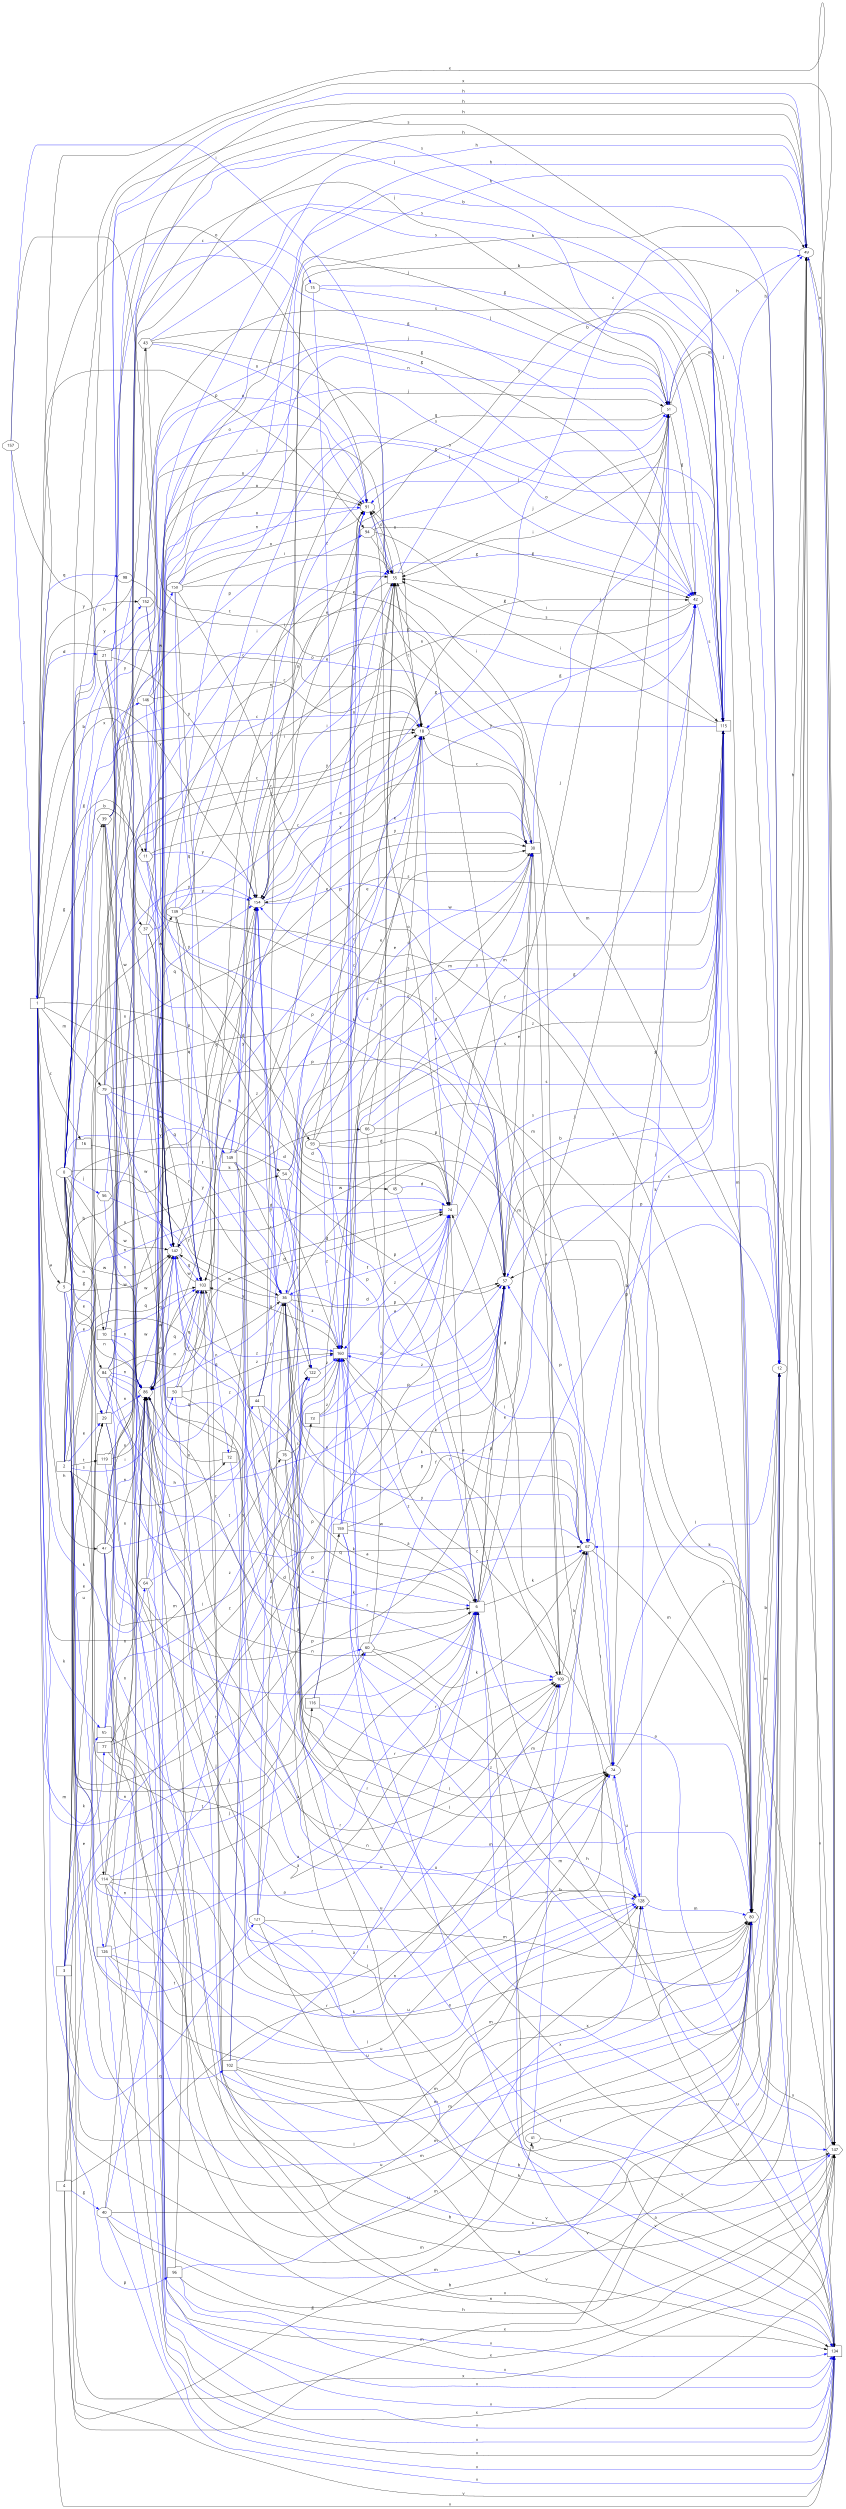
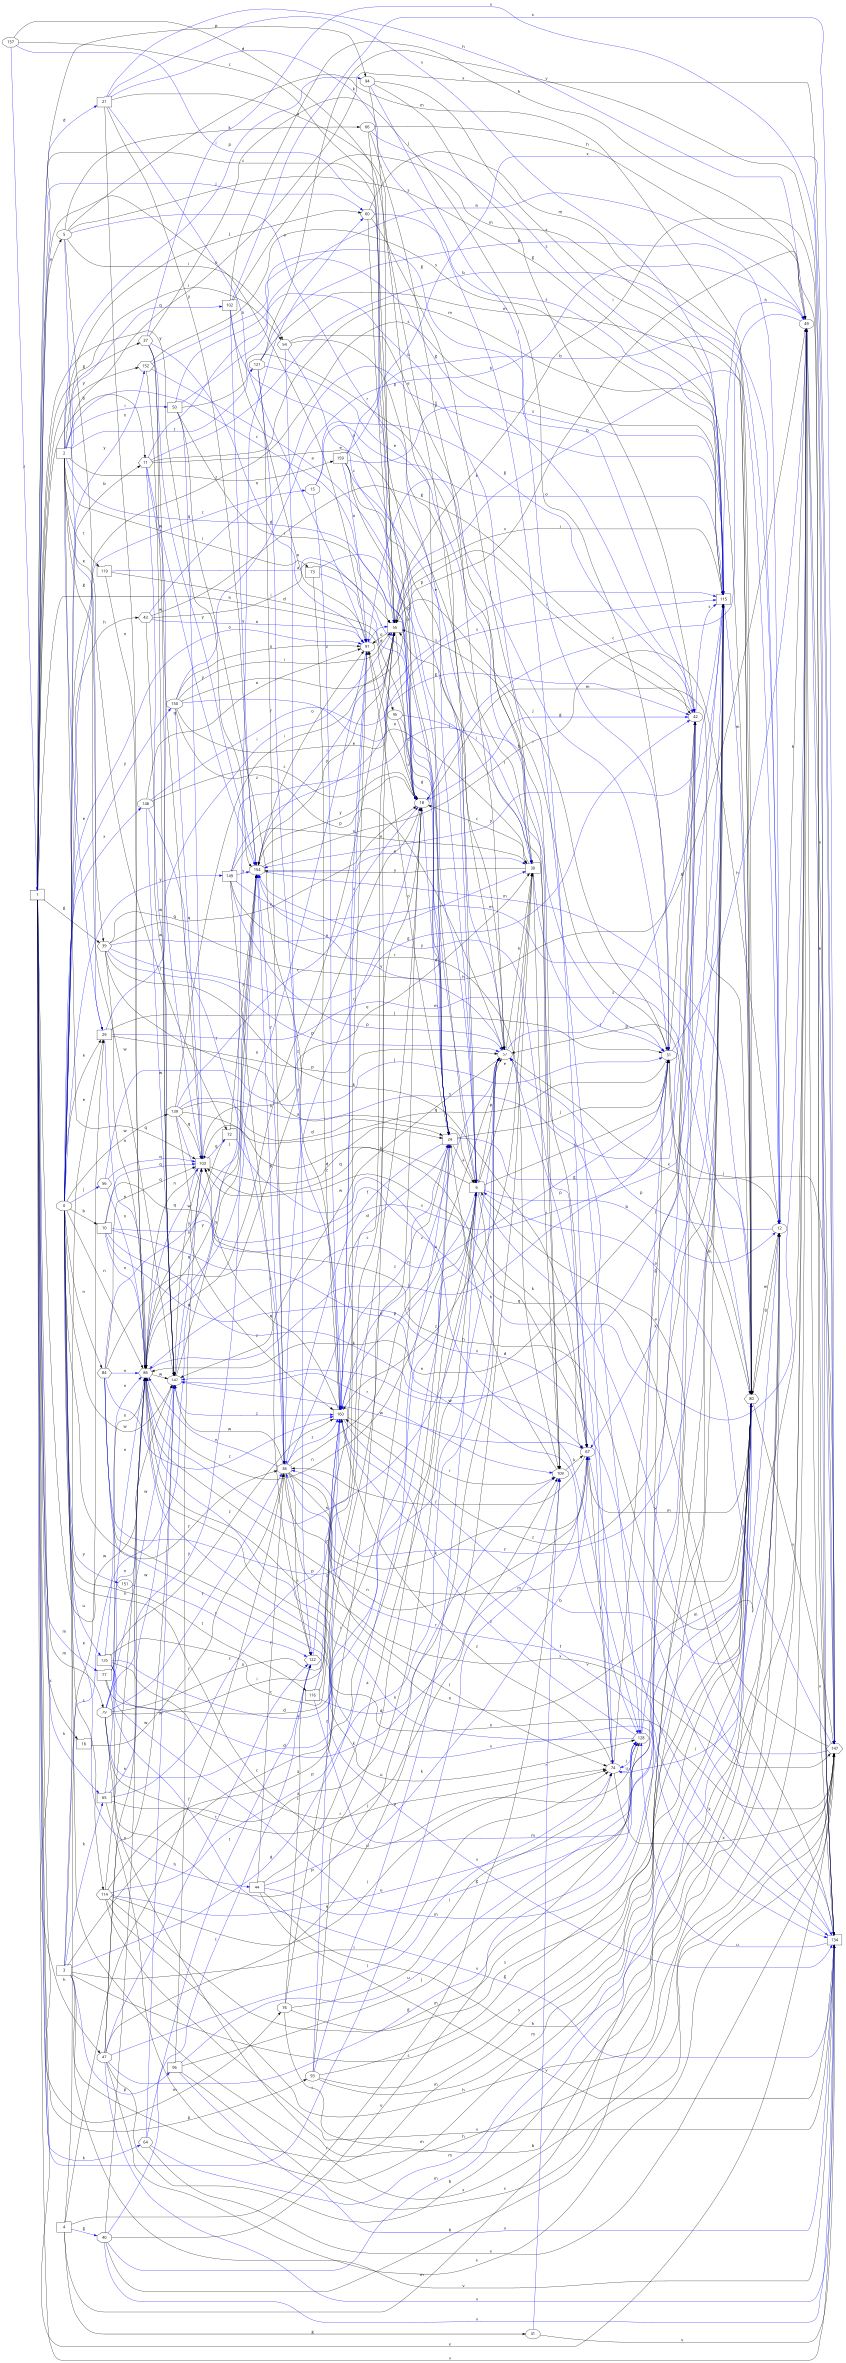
(186, 558) -> (652, 1608)
(125, 578) -> none
none -> (125, 1584)
